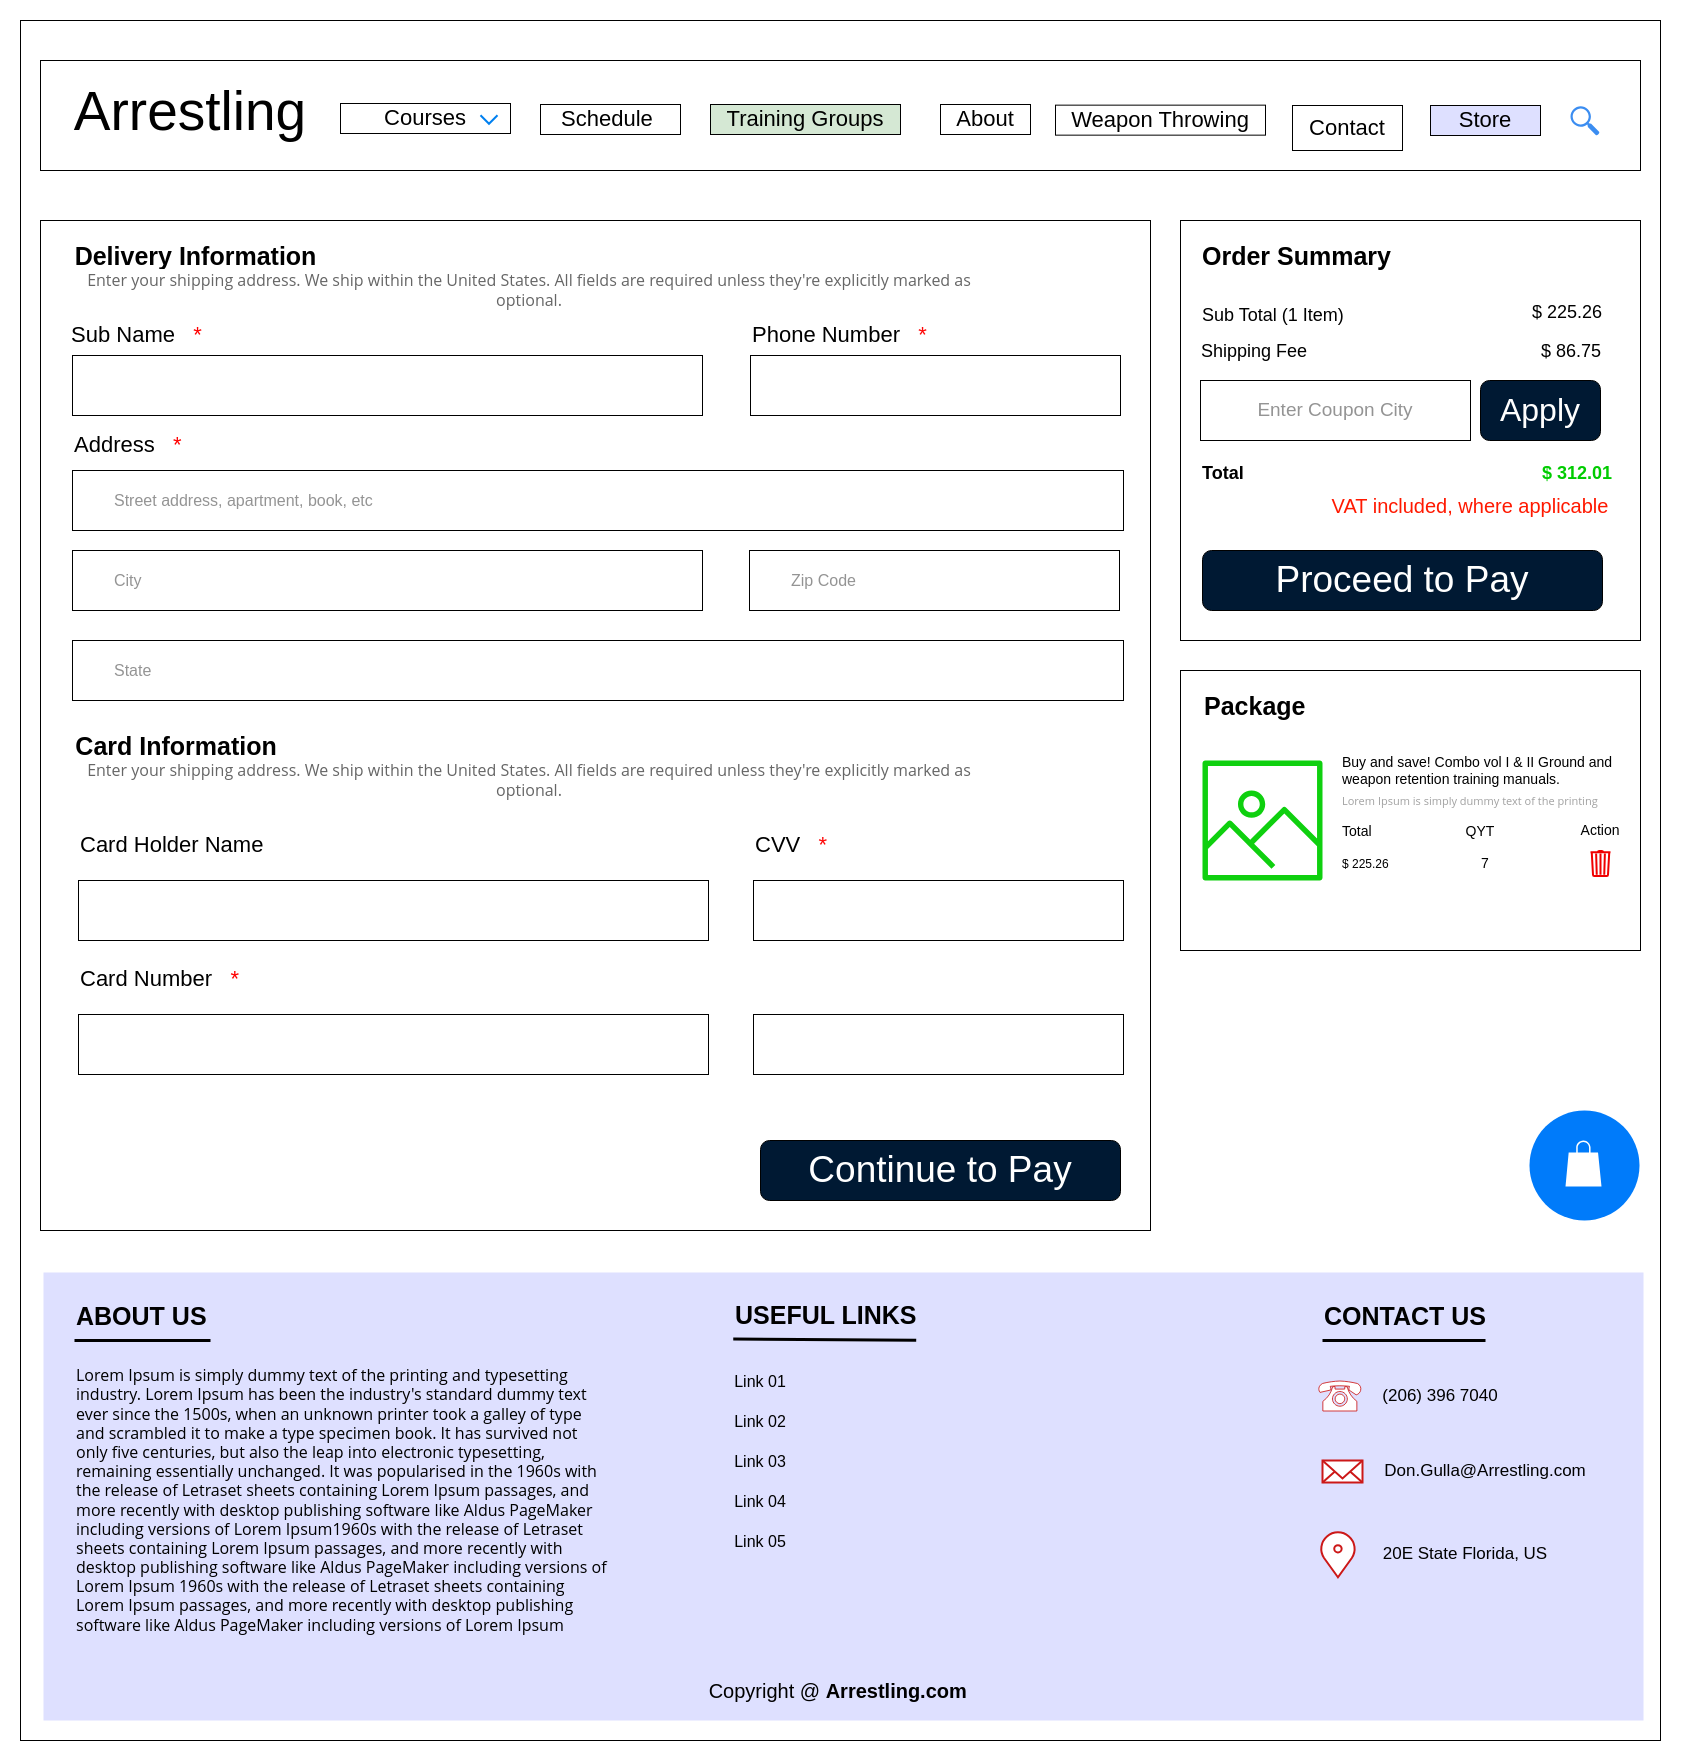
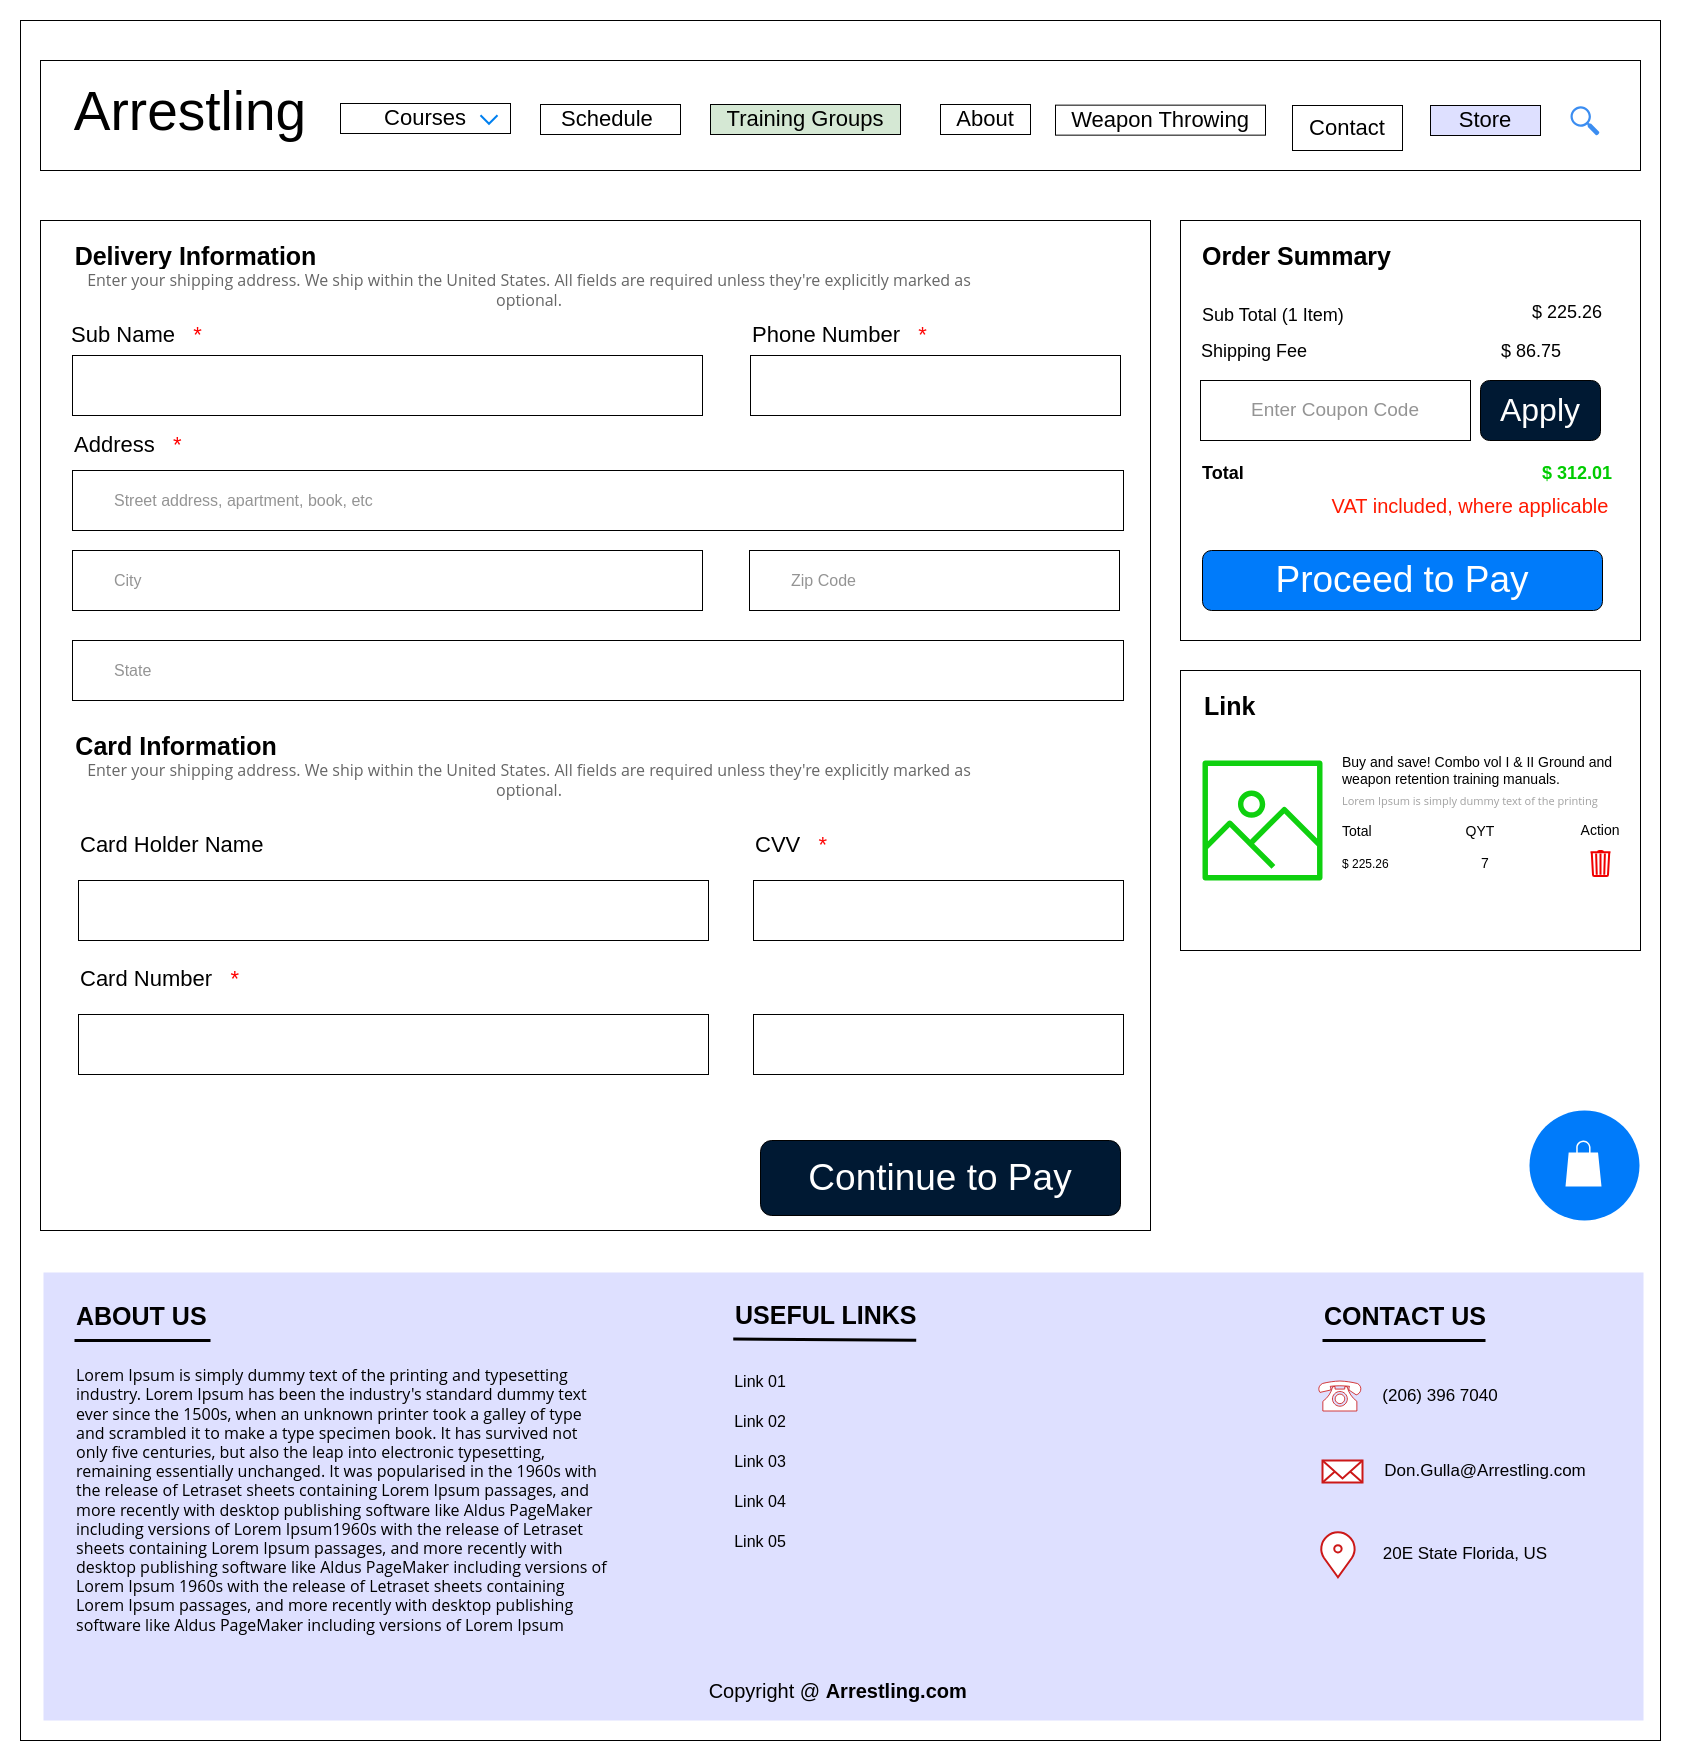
(1590, 351) -> (1550, 351)
(1336, 411) -> (1336, 411)
(1403, 581) -> (1403, 581)
(1232, 706) -> (1218, 706)
(941, 1171) -> (941, 1178)
